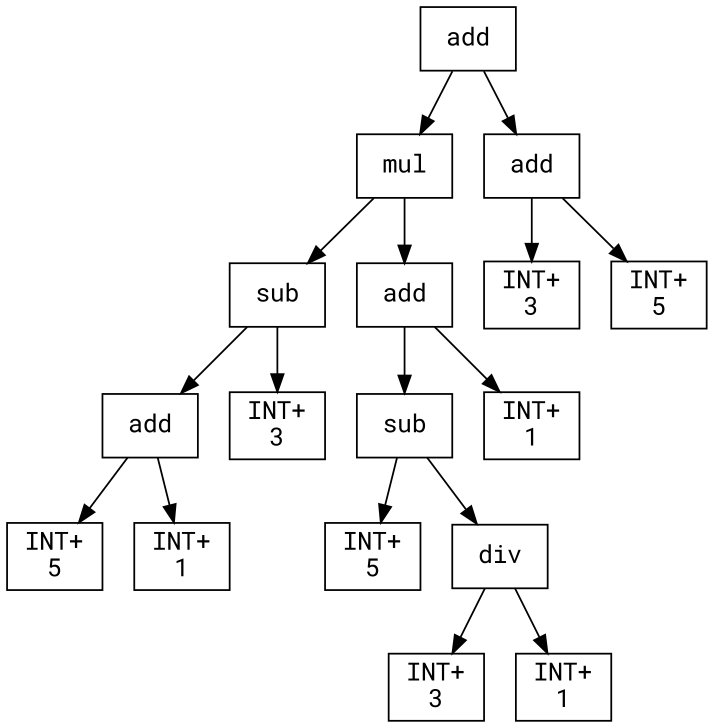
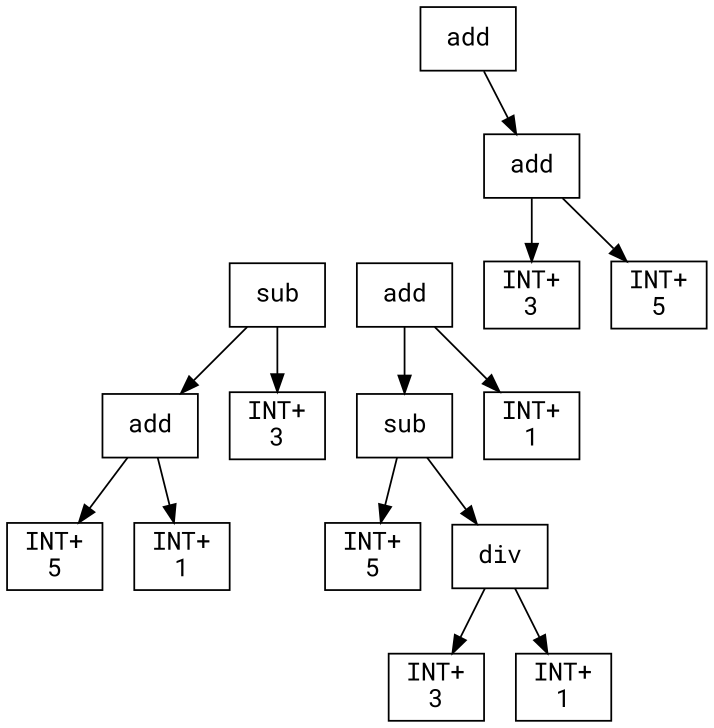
(405, 166) -> none
